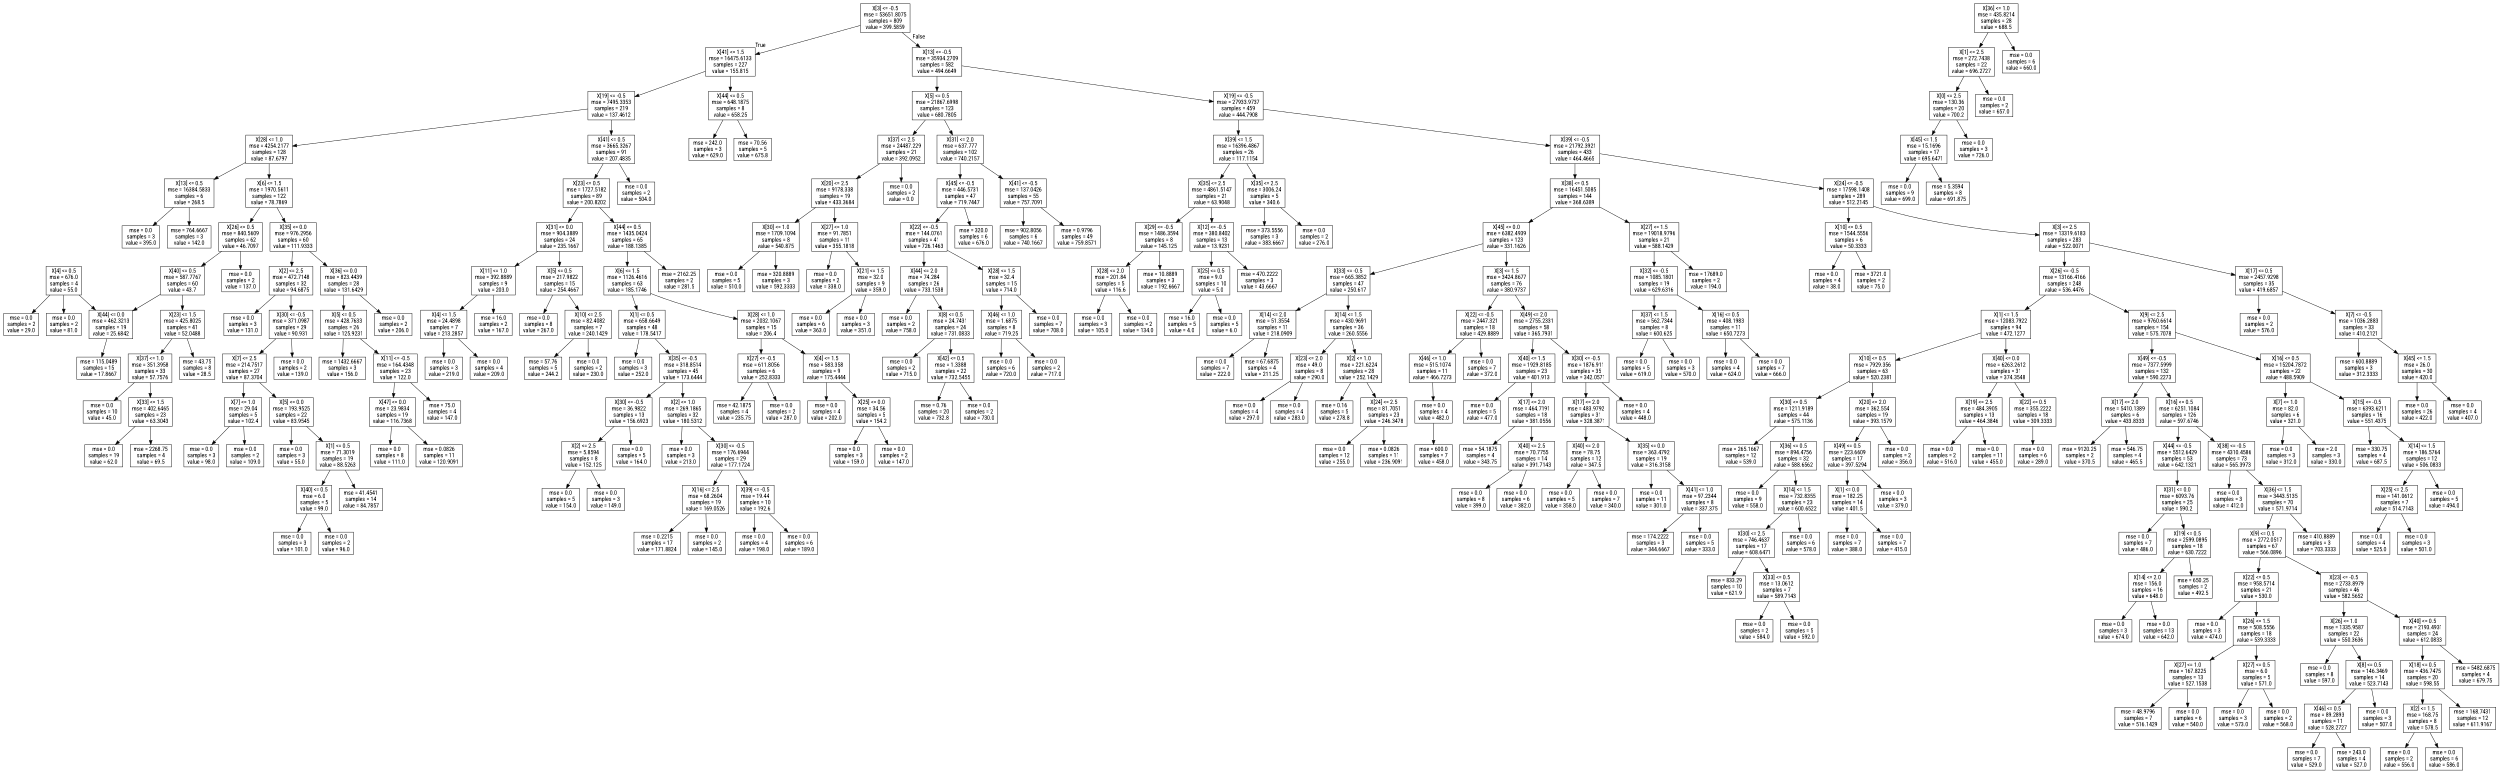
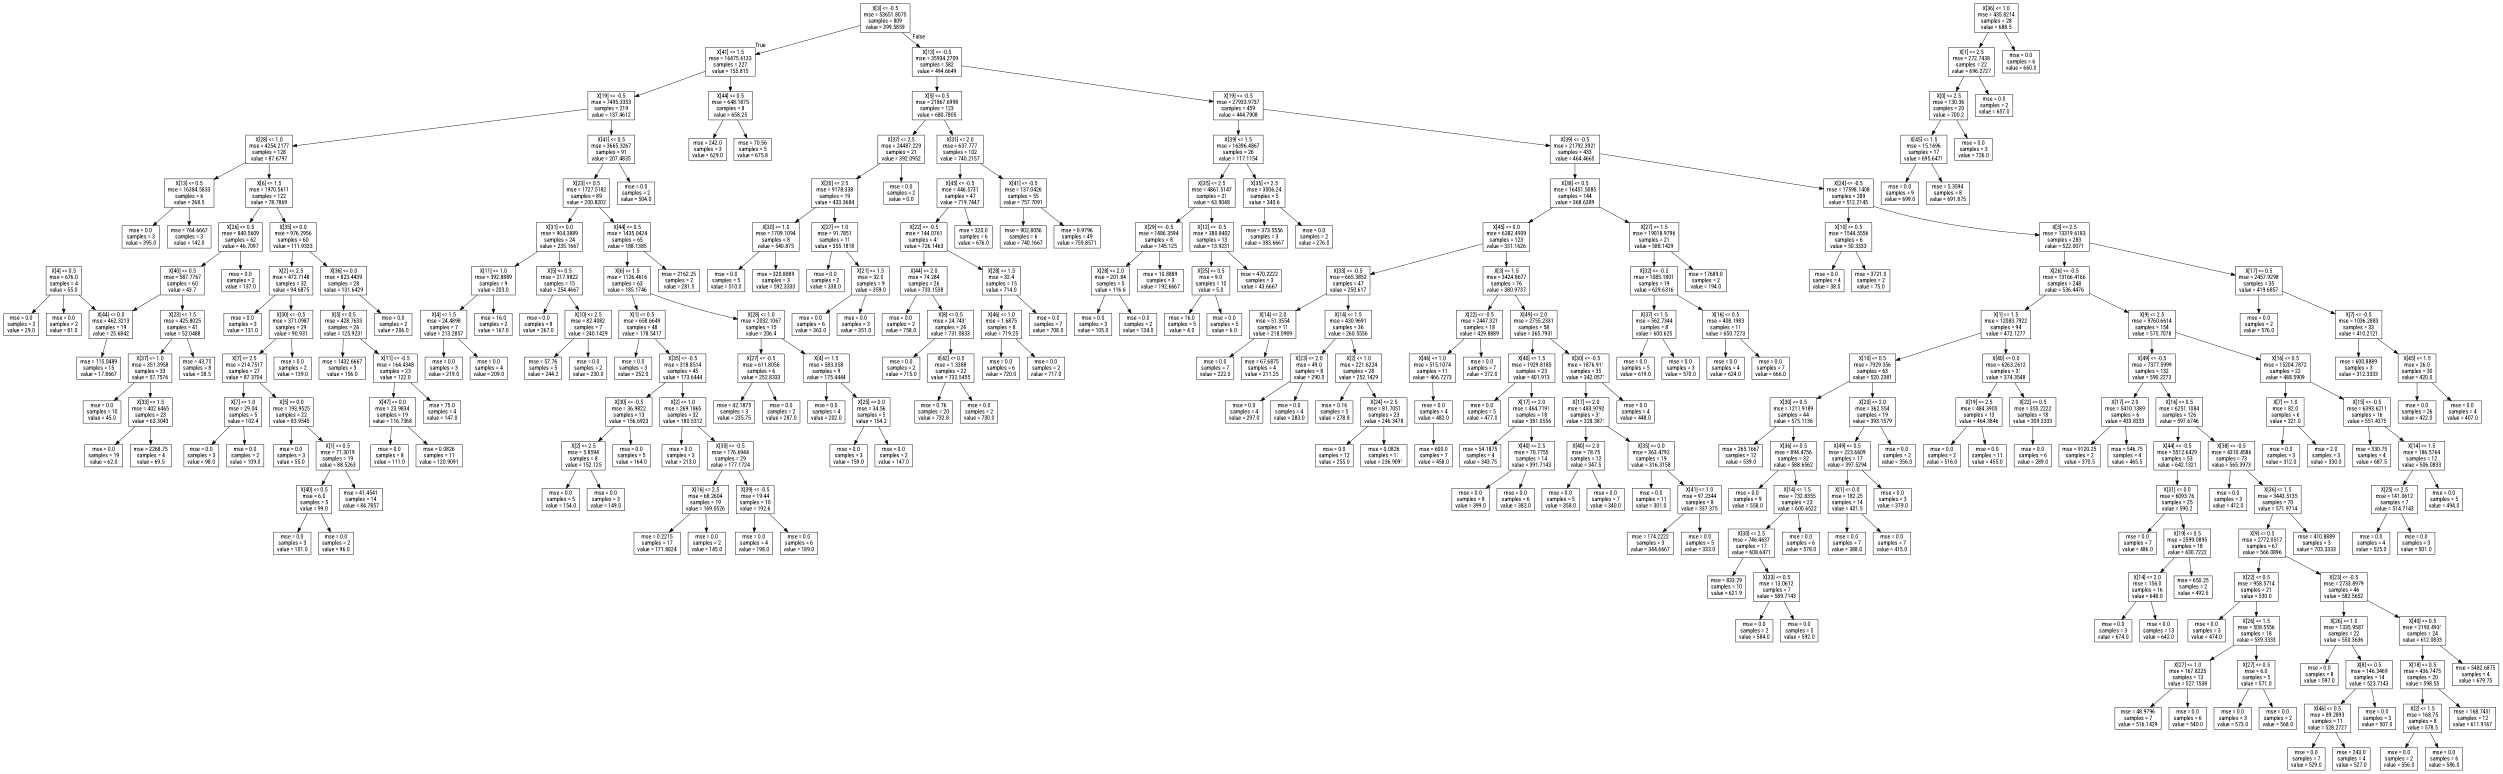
(734, 412) -> (734, 412)
